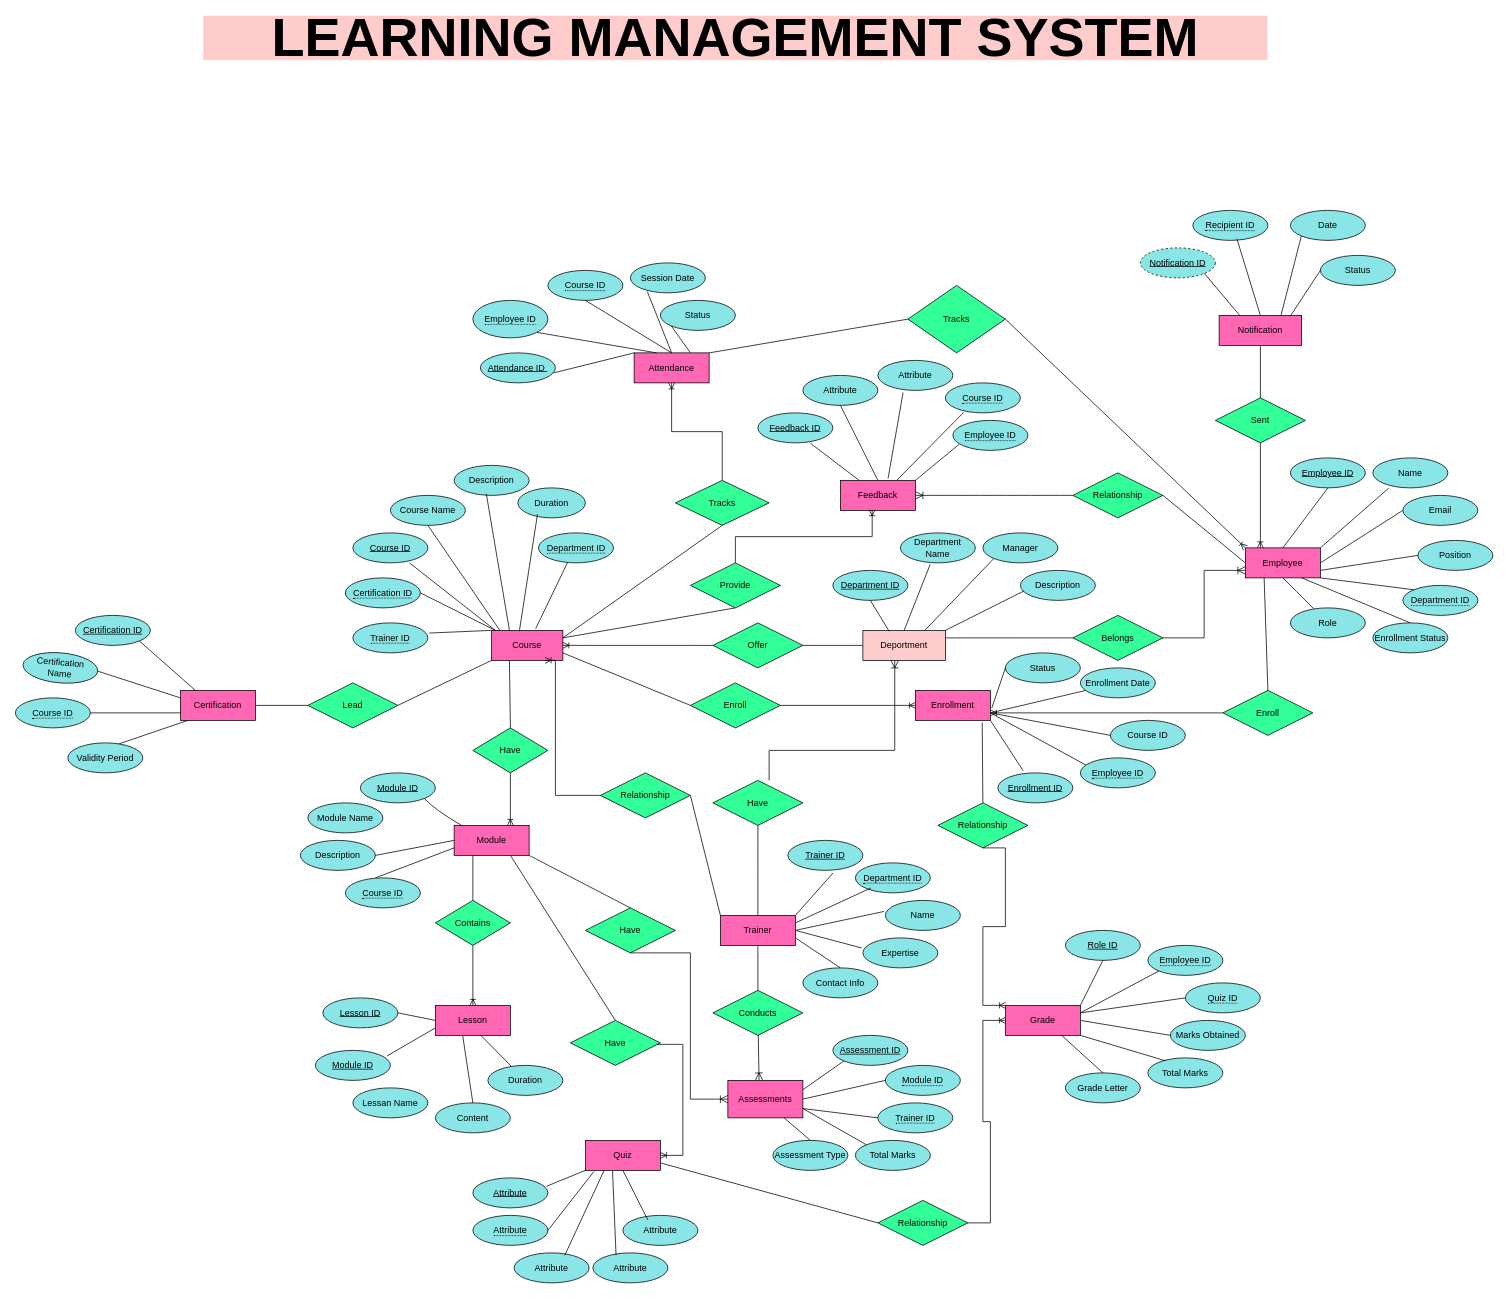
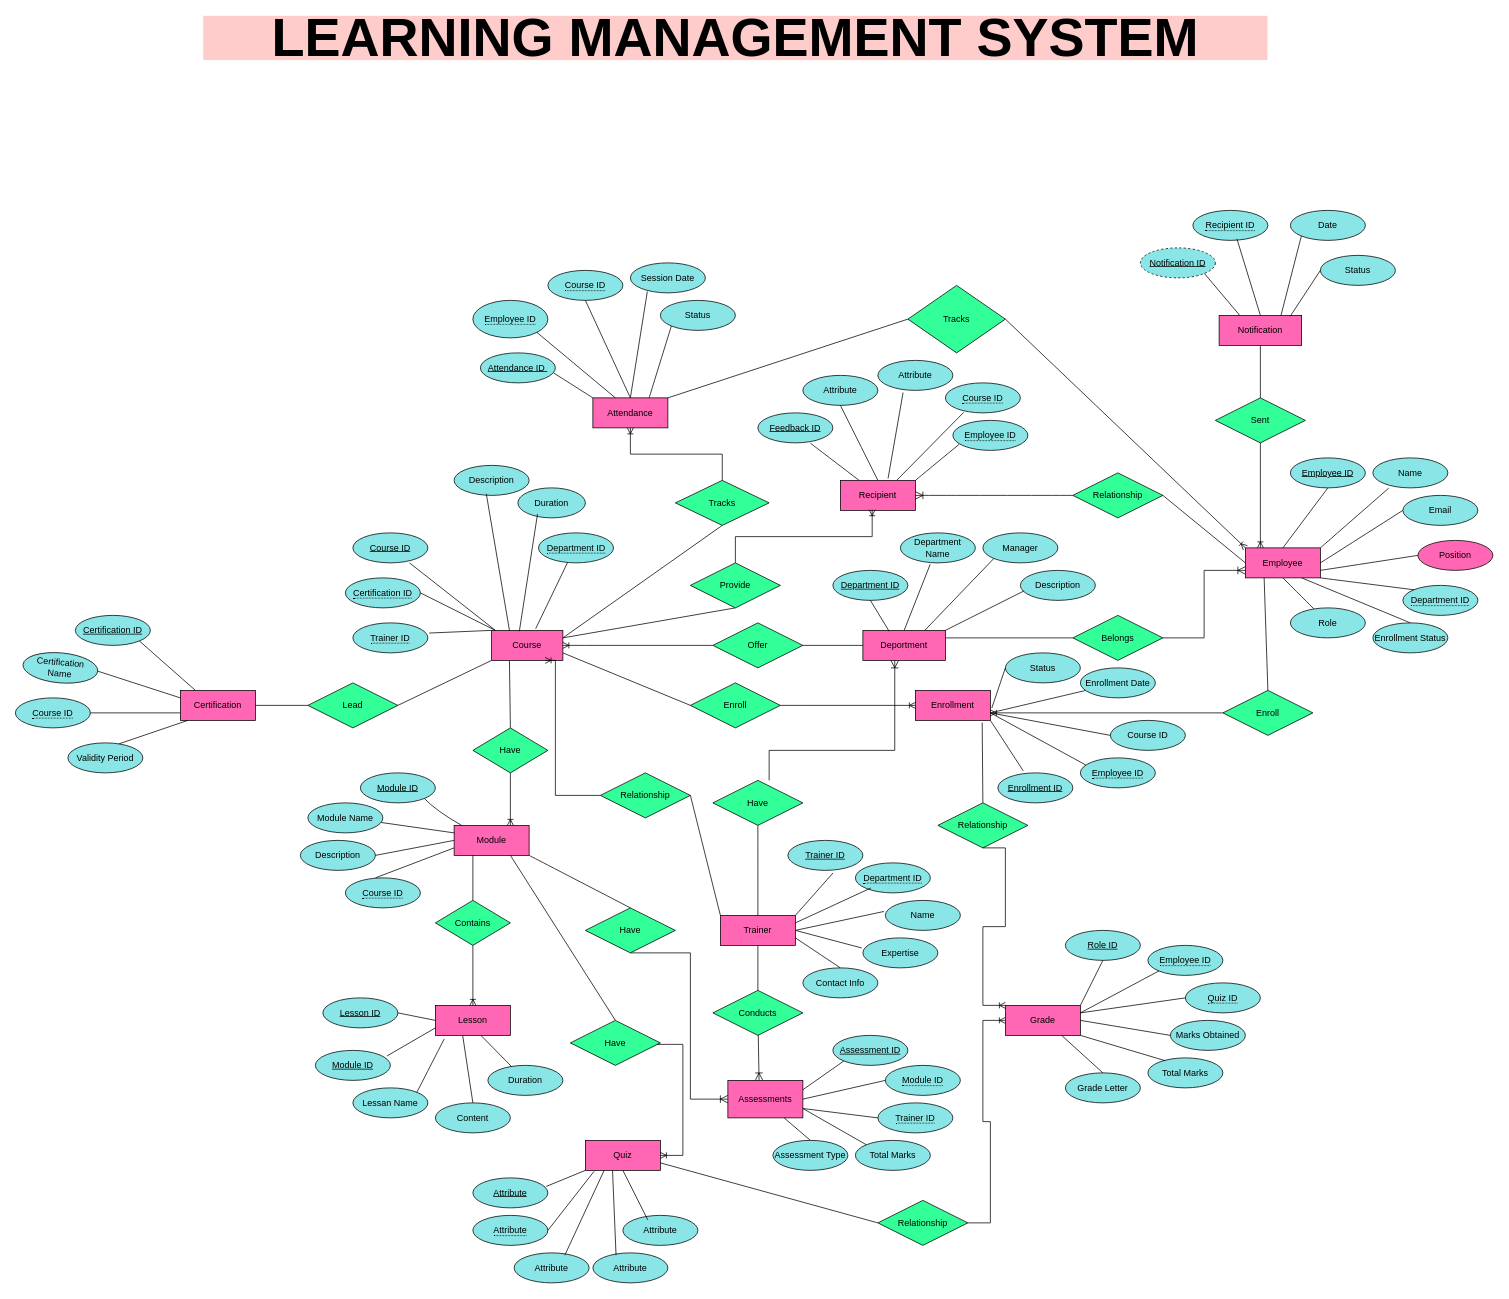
(672, 368) -> (630, 413)
(878, 495) -> (878, 495)
(428, 510) -> none
(1455, 555) -> (1455, 555)
(464, 577) -> none
(904, 645) -> (904, 645)
none -> (417, 828)
none -> (431, 1065)
